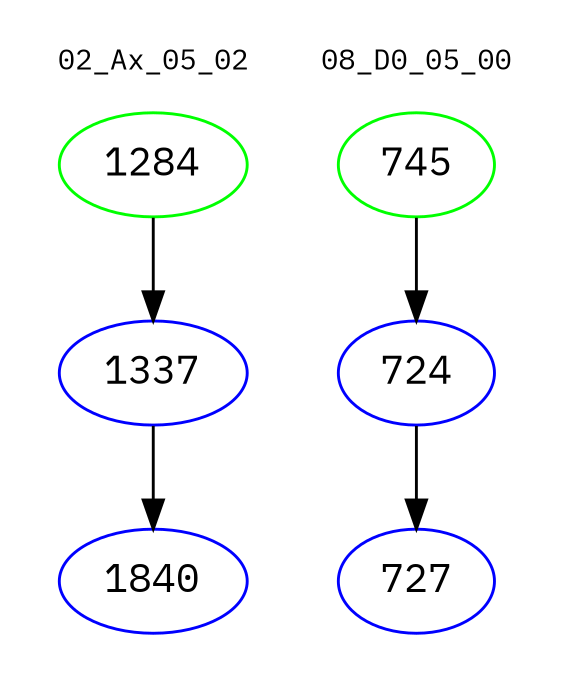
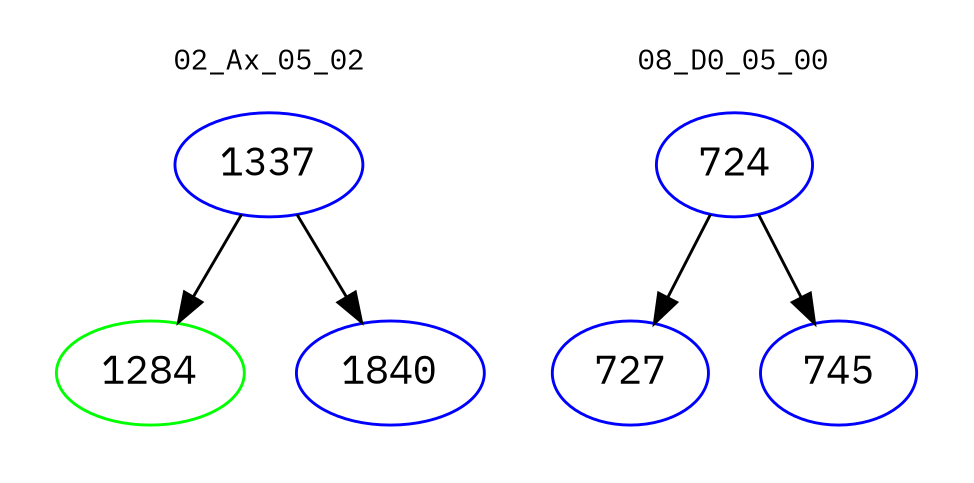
(416, 165) -> (839, 373)
(153, 255) -> (217, 256)
(416, 255) -> (780, 256)
